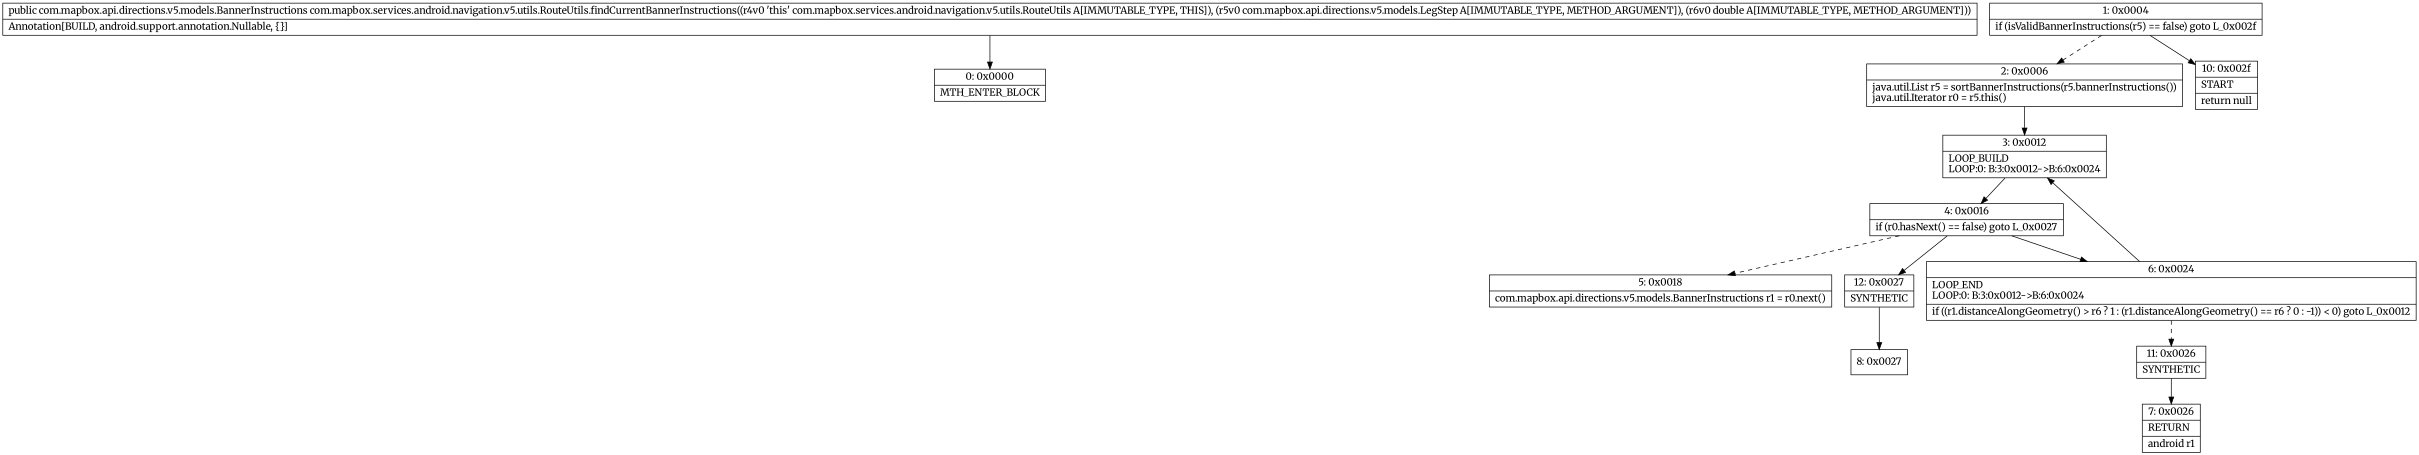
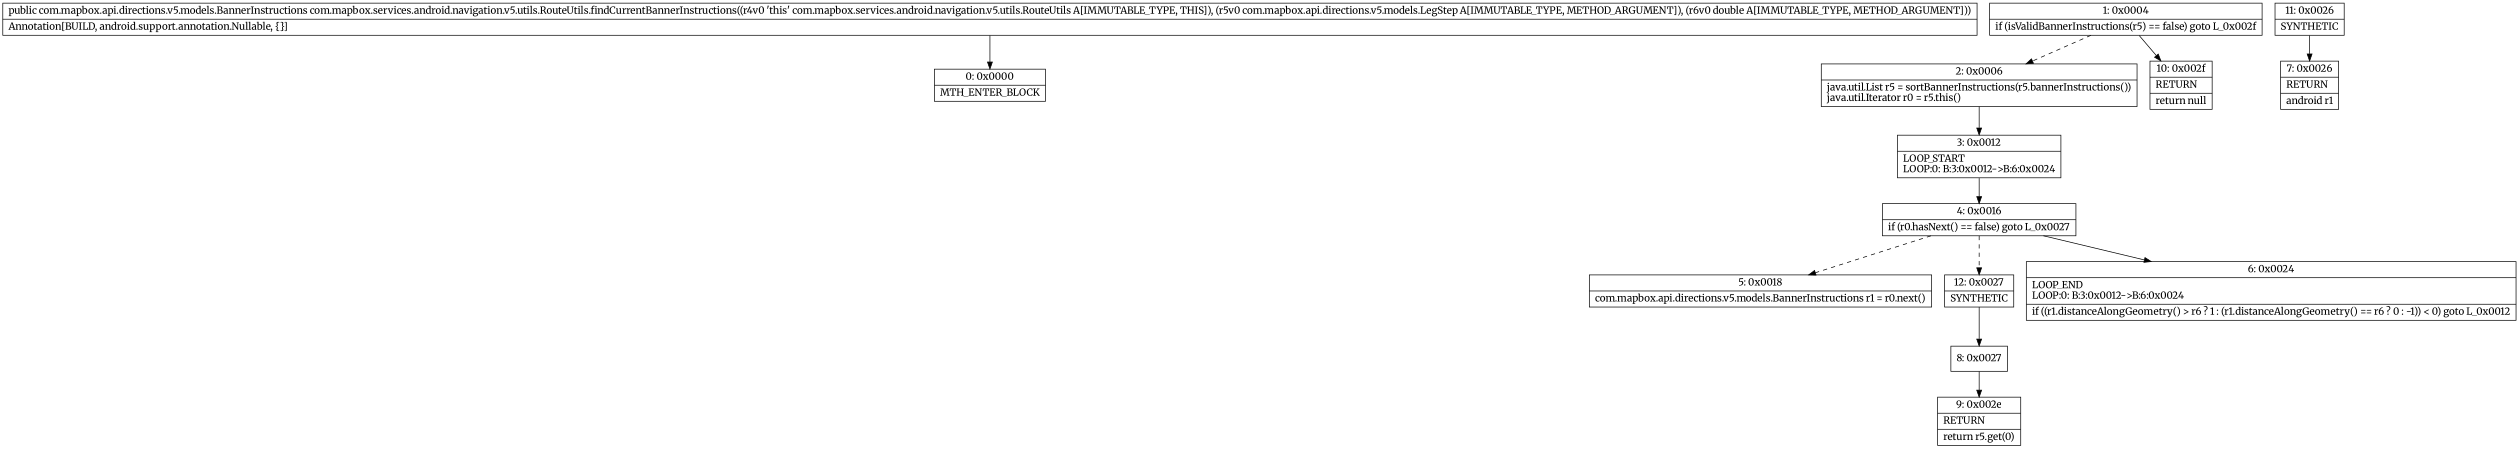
(2217, 85) -> (2177, 85)
(1979, 159) -> (1934, 159)
(2096, 222) -> none
(1926, 253) -> (1979, 252)
(2171, 330) -> none
none -> (1979, 421)
